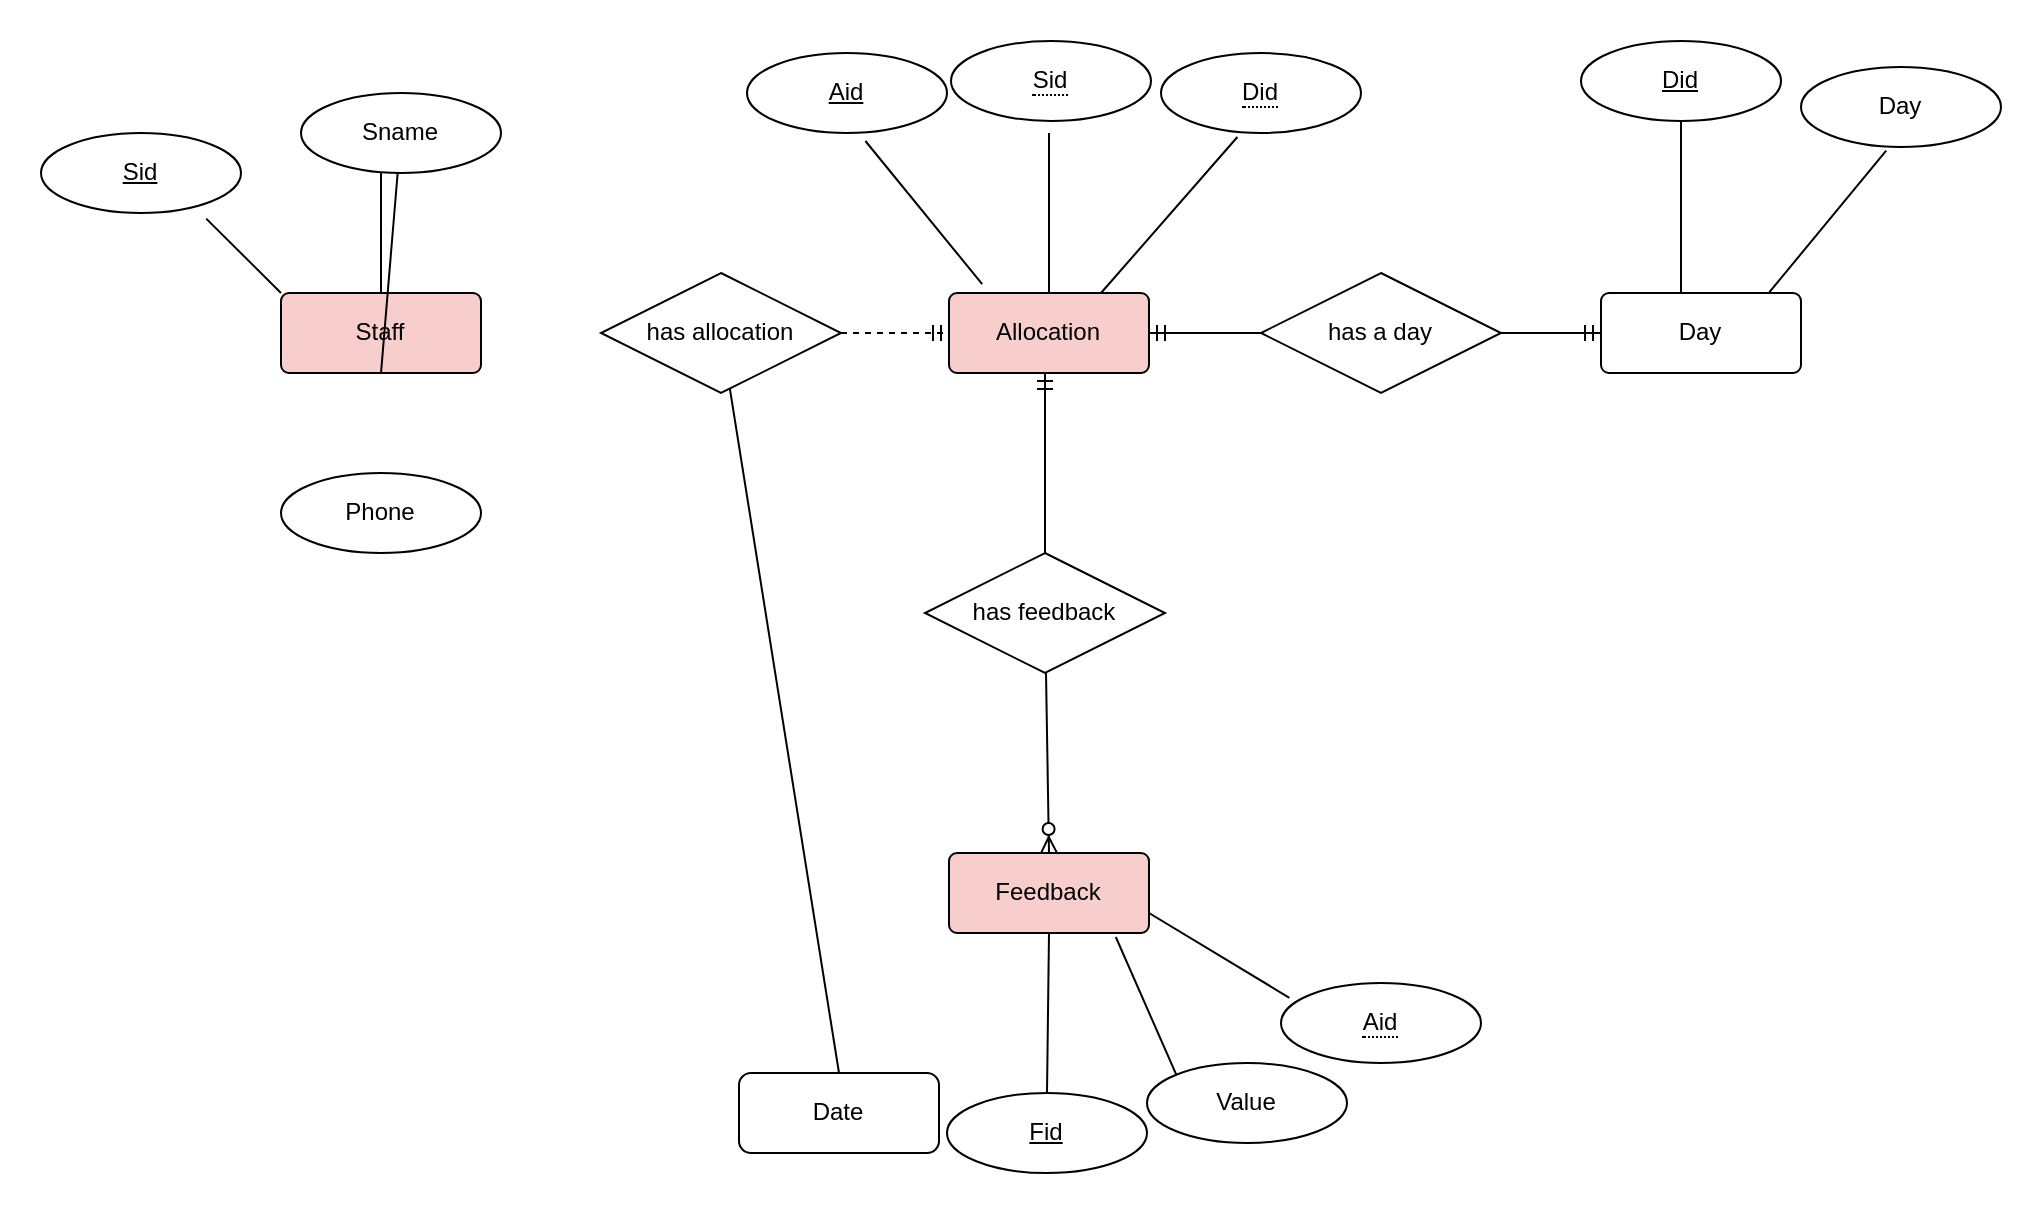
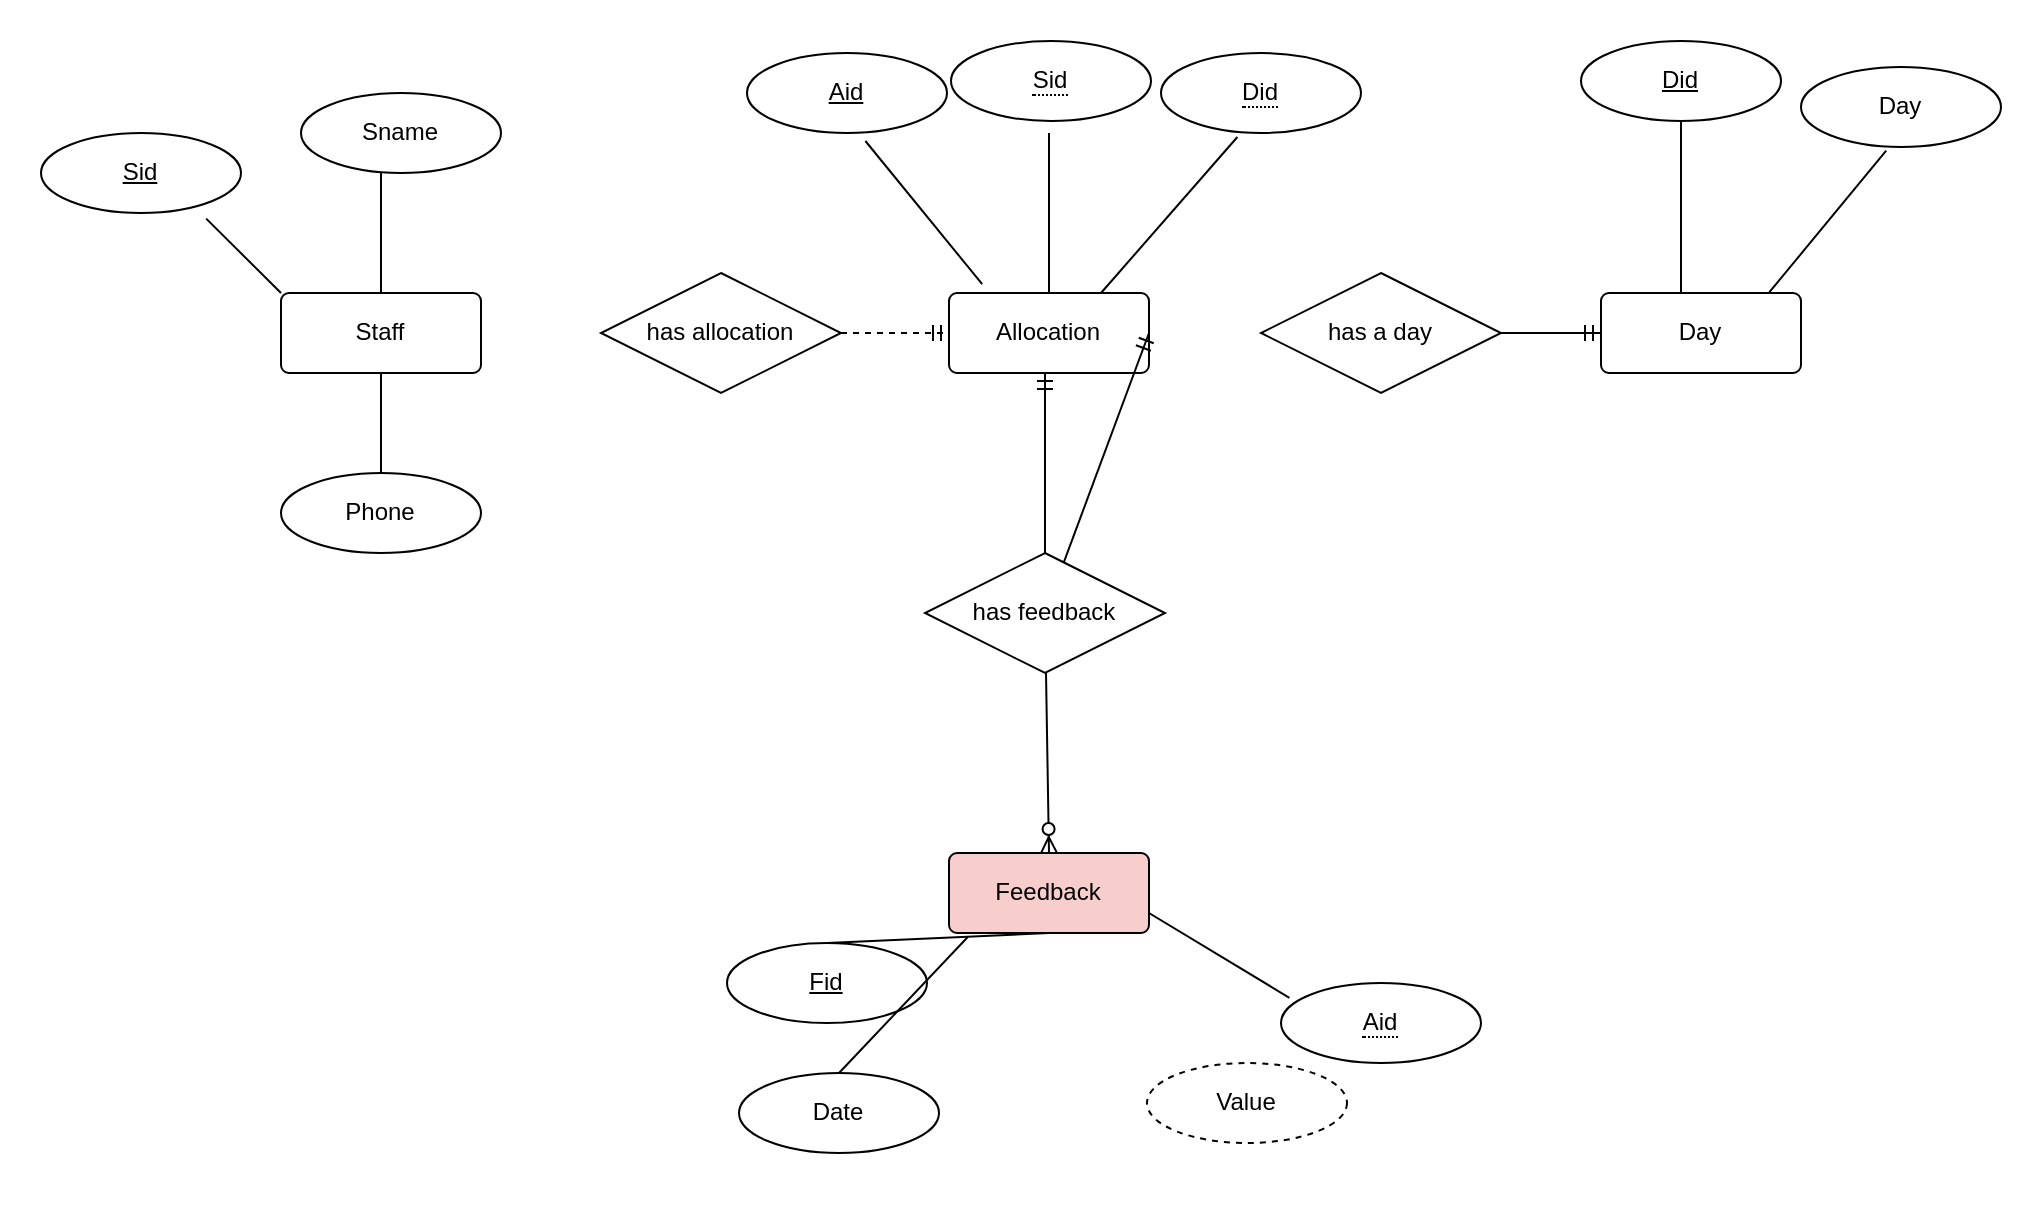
(389, 273) -> (381, 423)
(381, 333) -> (381, 333)
(1049, 333) -> (1049, 333)
(1205, 333) -> (1106, 448)
(785, 731) -> (902, 1007)
(1146, 1006) -> none
(1247, 1103) -> (1247, 1103)
(839, 1113) -> (839, 1113)
(1047, 1133) -> (827, 983)
